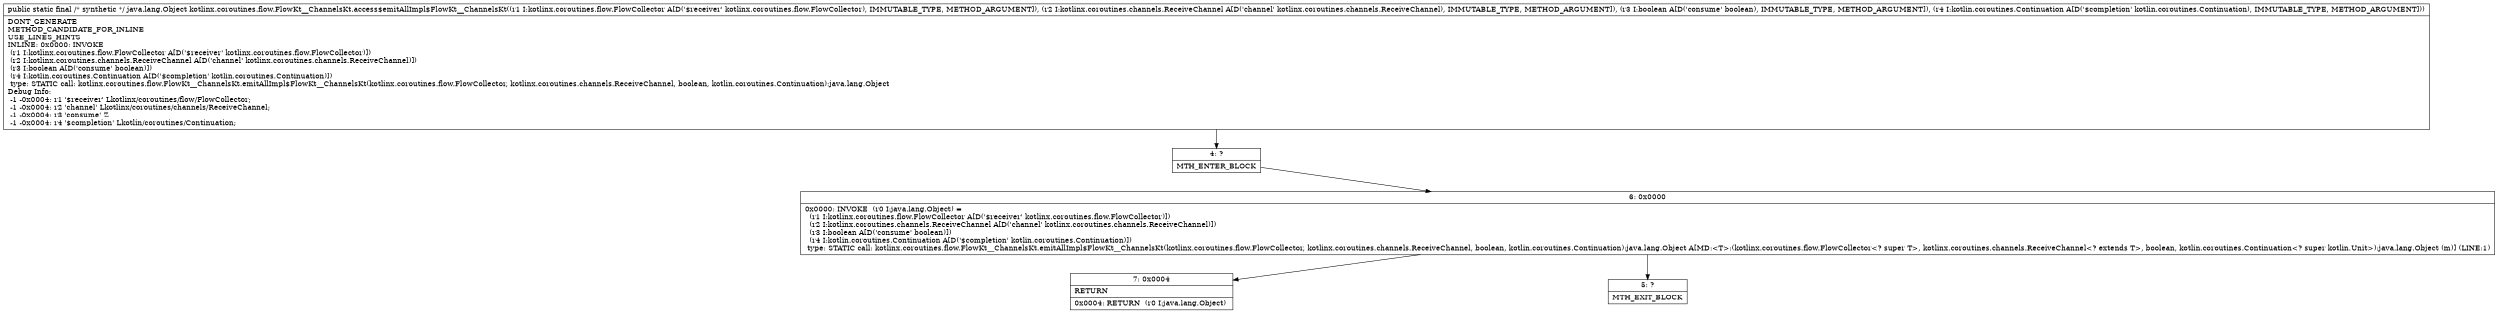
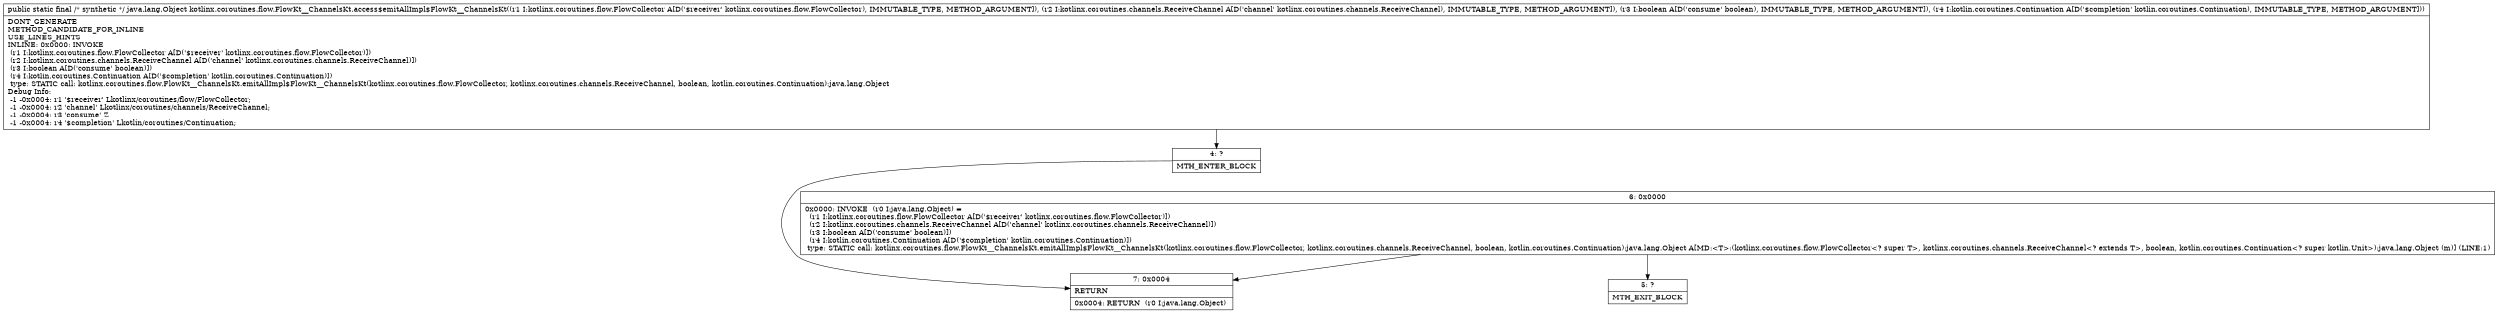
(1343, 179) -> (812, 184)
